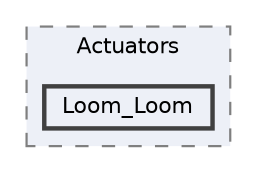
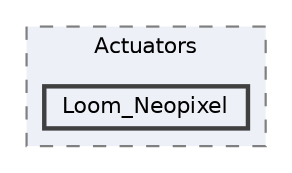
(128, 107) -> (146, 107)
